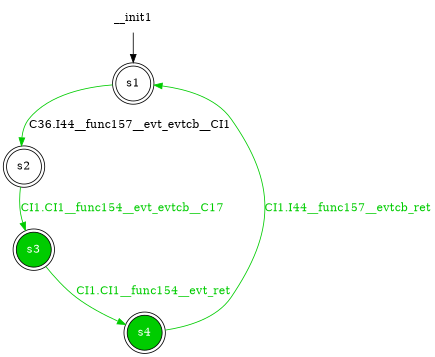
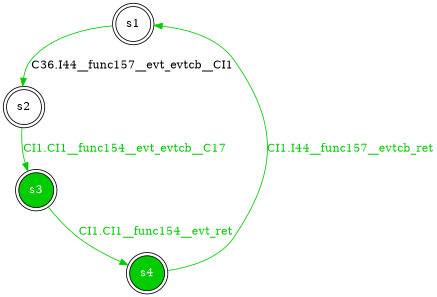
(133, 18) -> none
